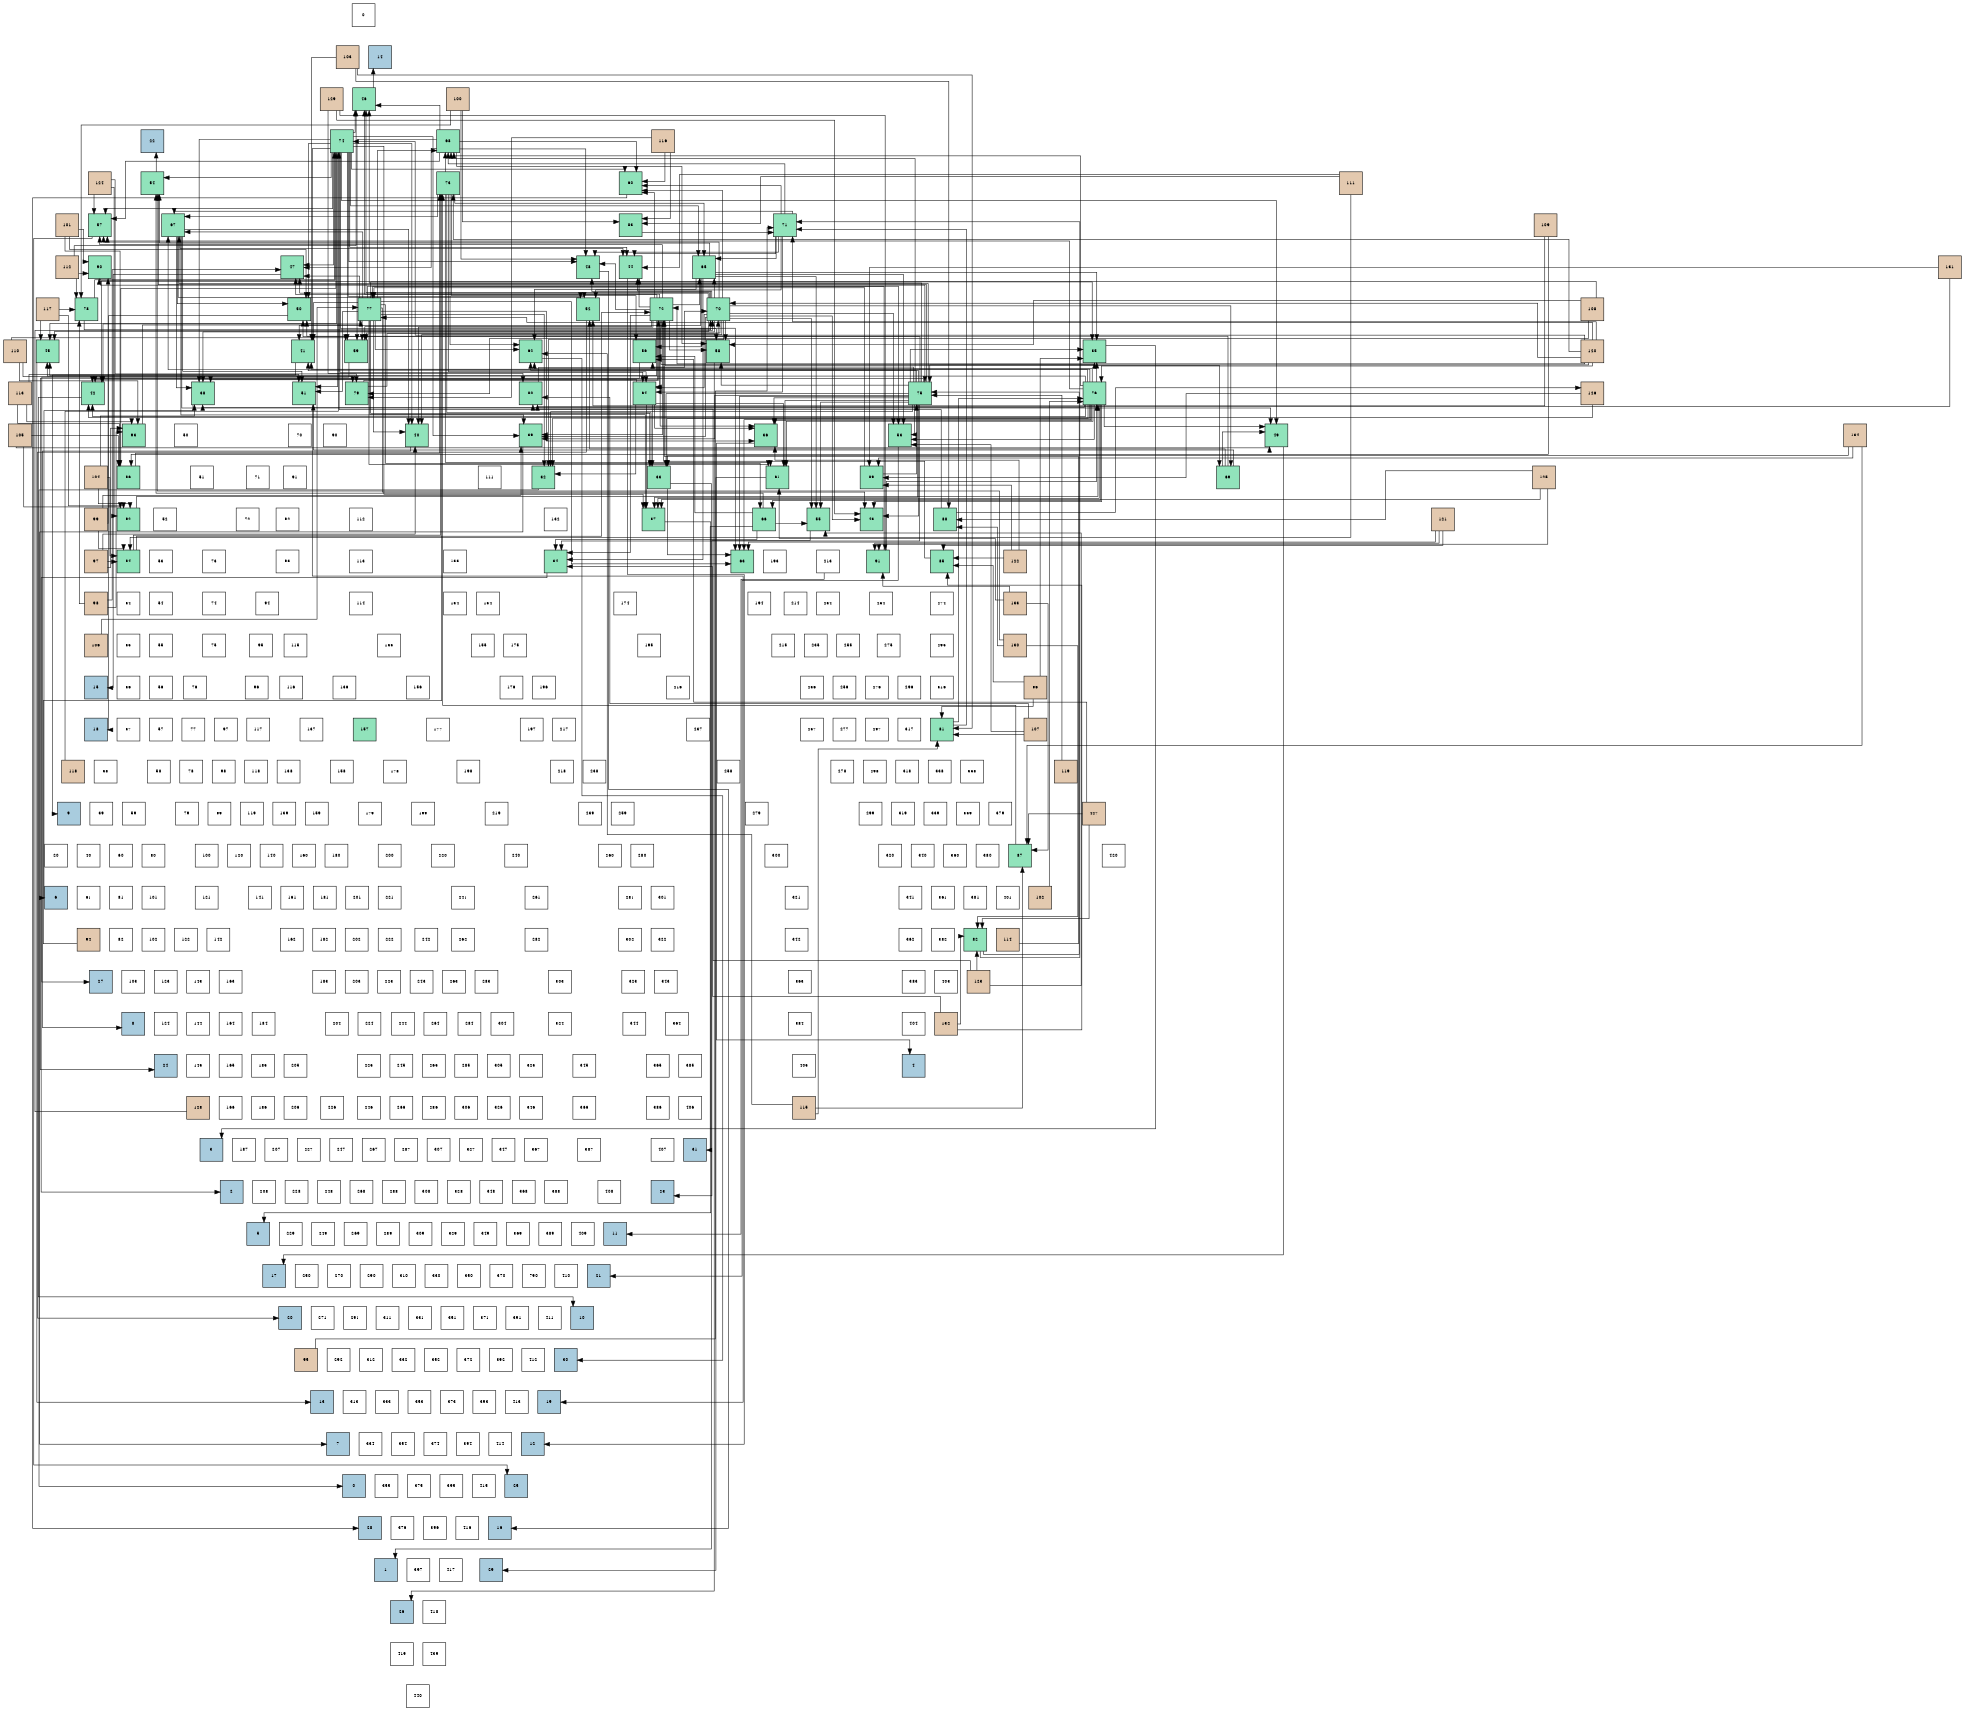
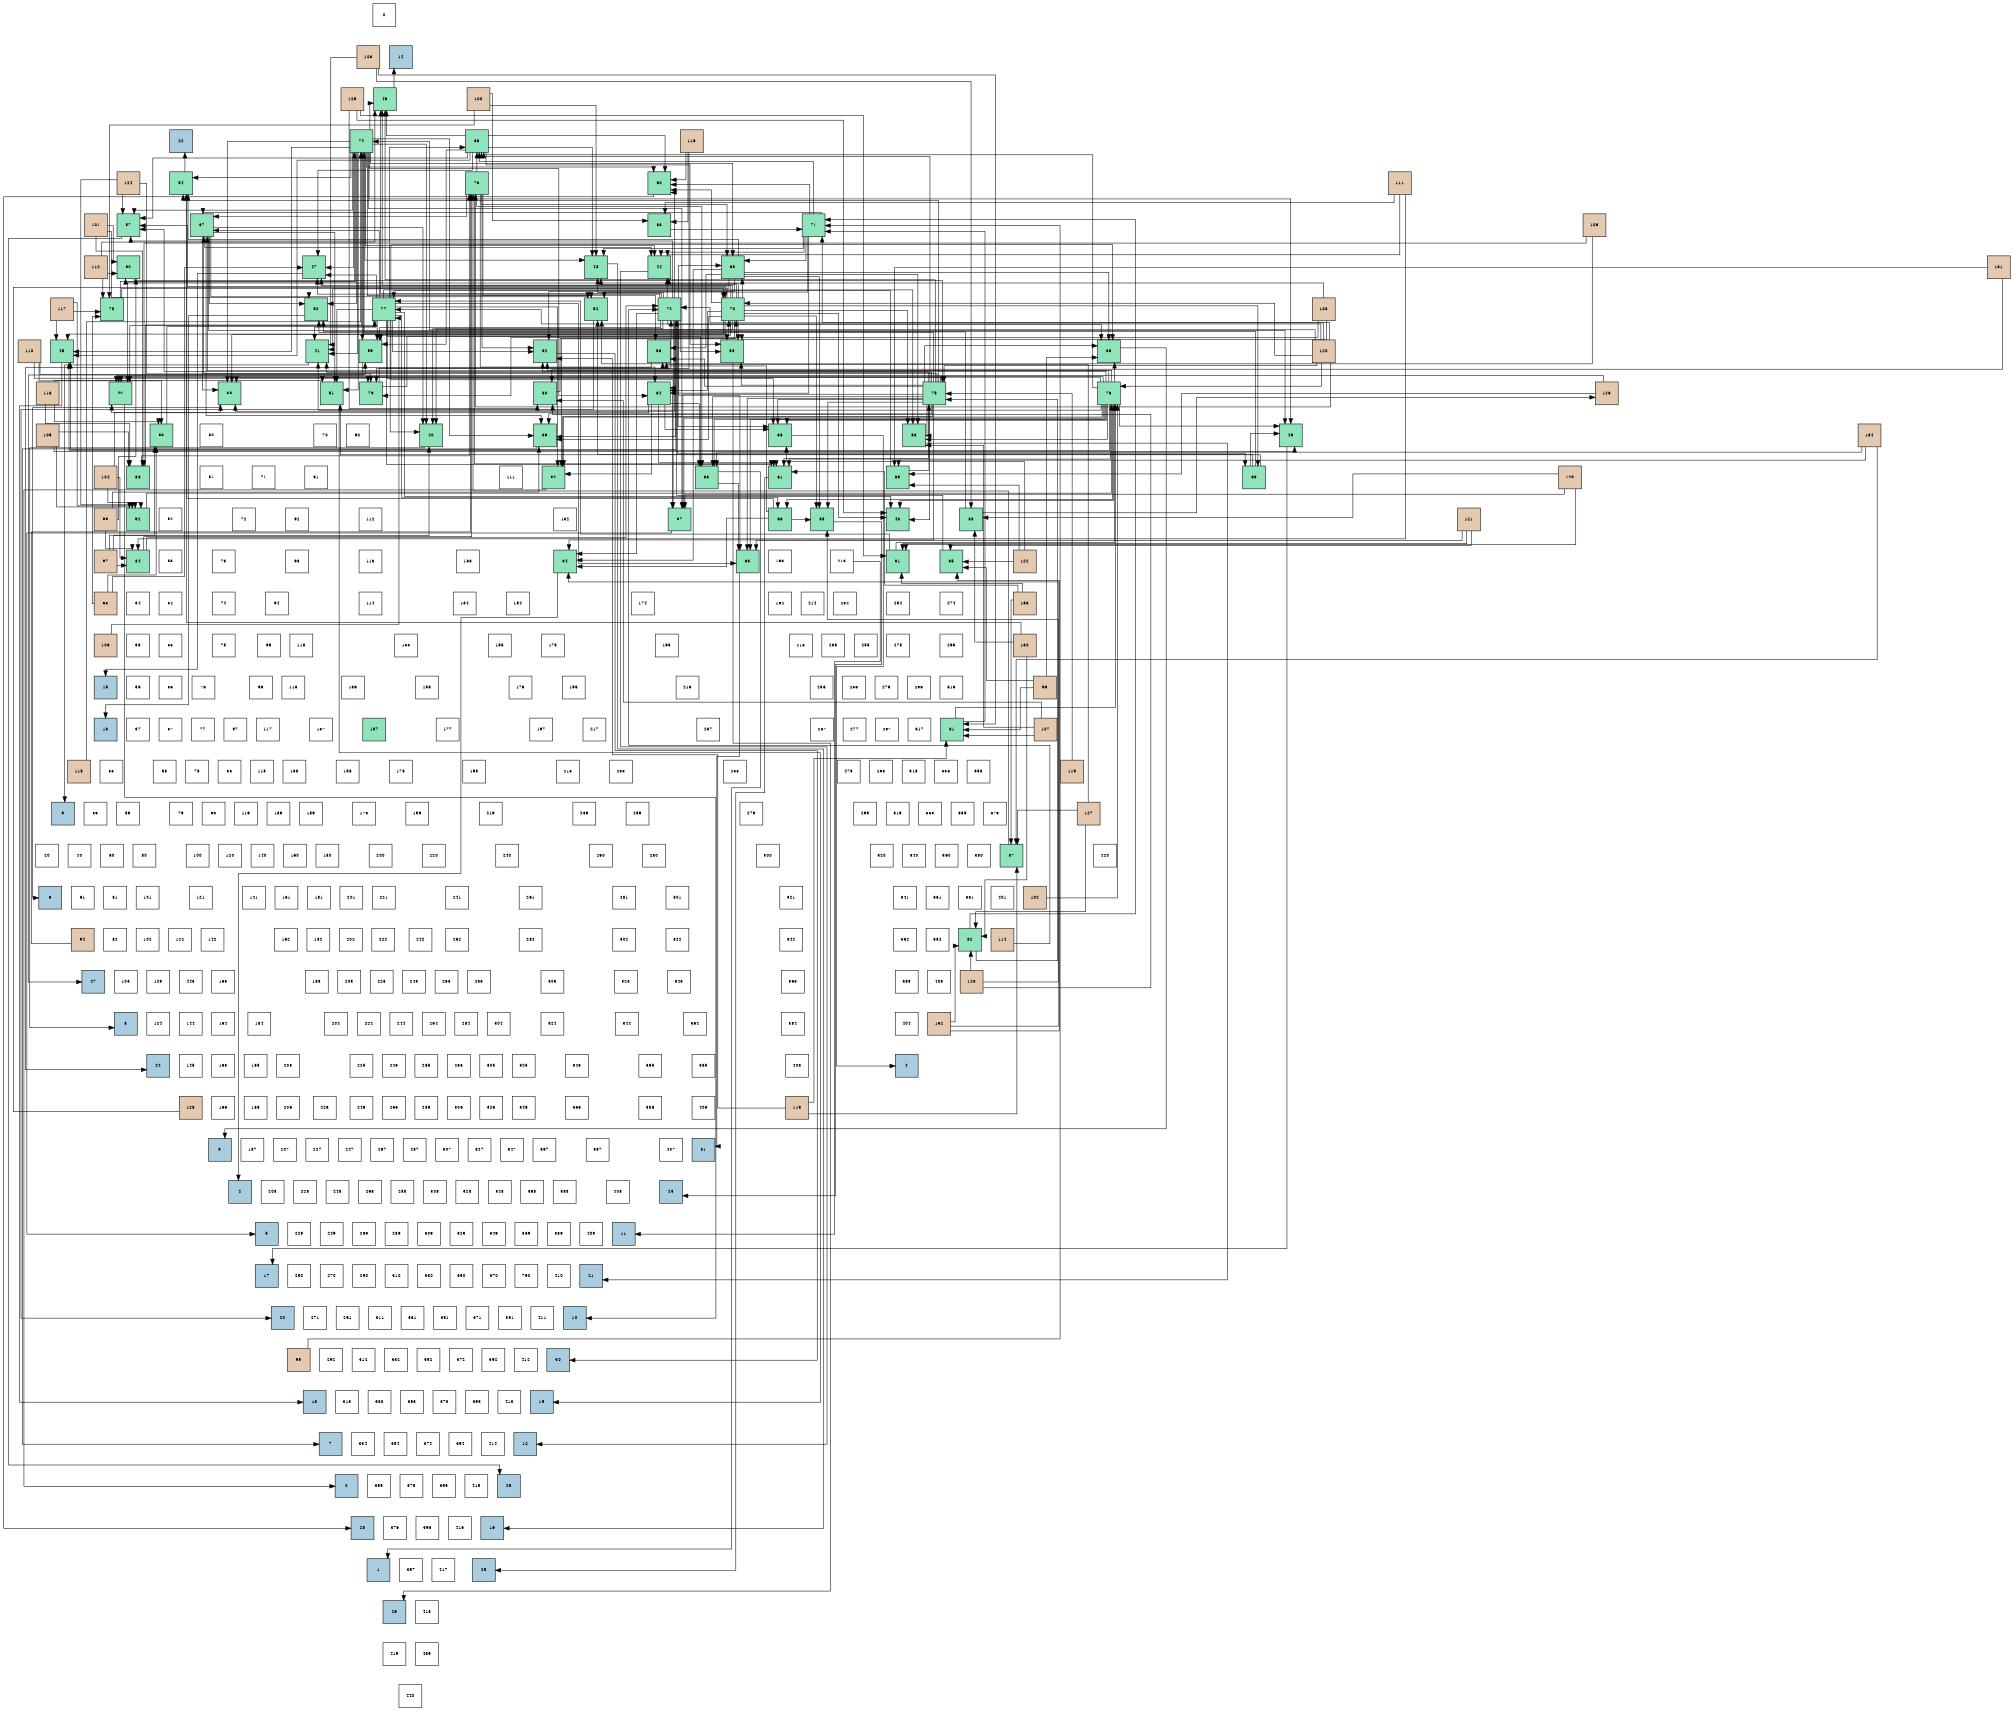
none -> (297, 277)
(1094, 814) -> (1089, 814)
(710, 817) -> (729, 756)
(198, 982) -> (191, 982)
